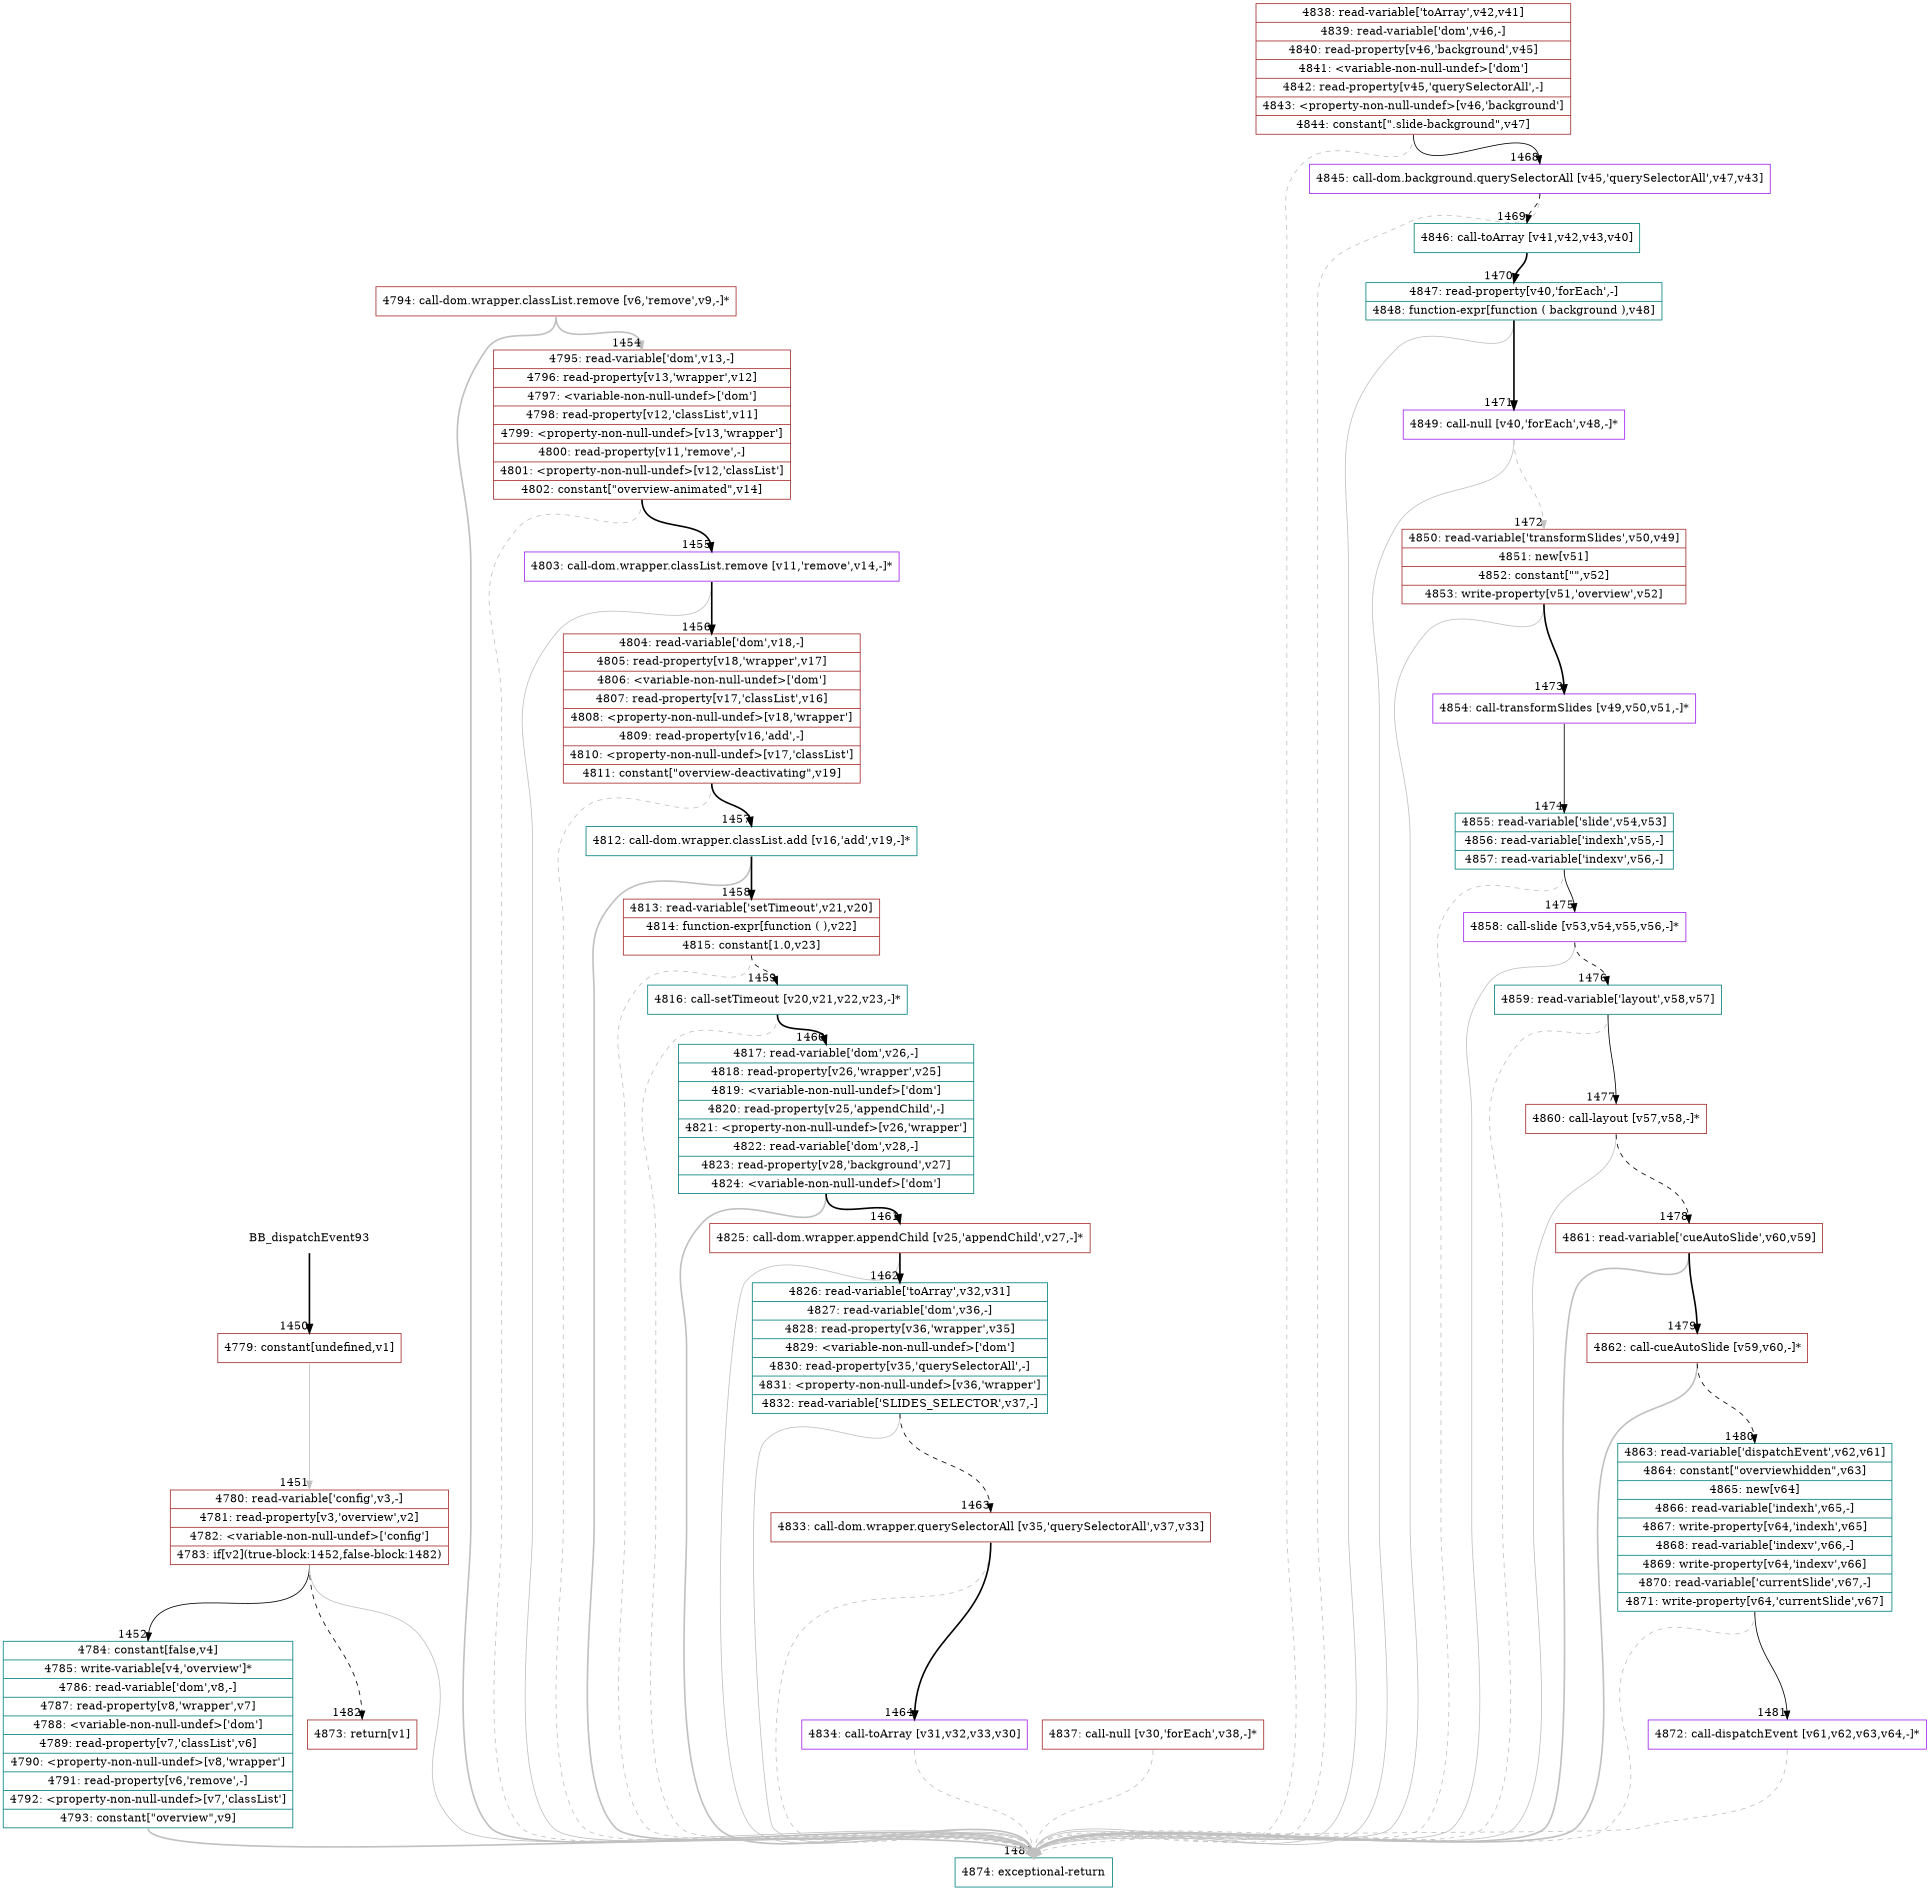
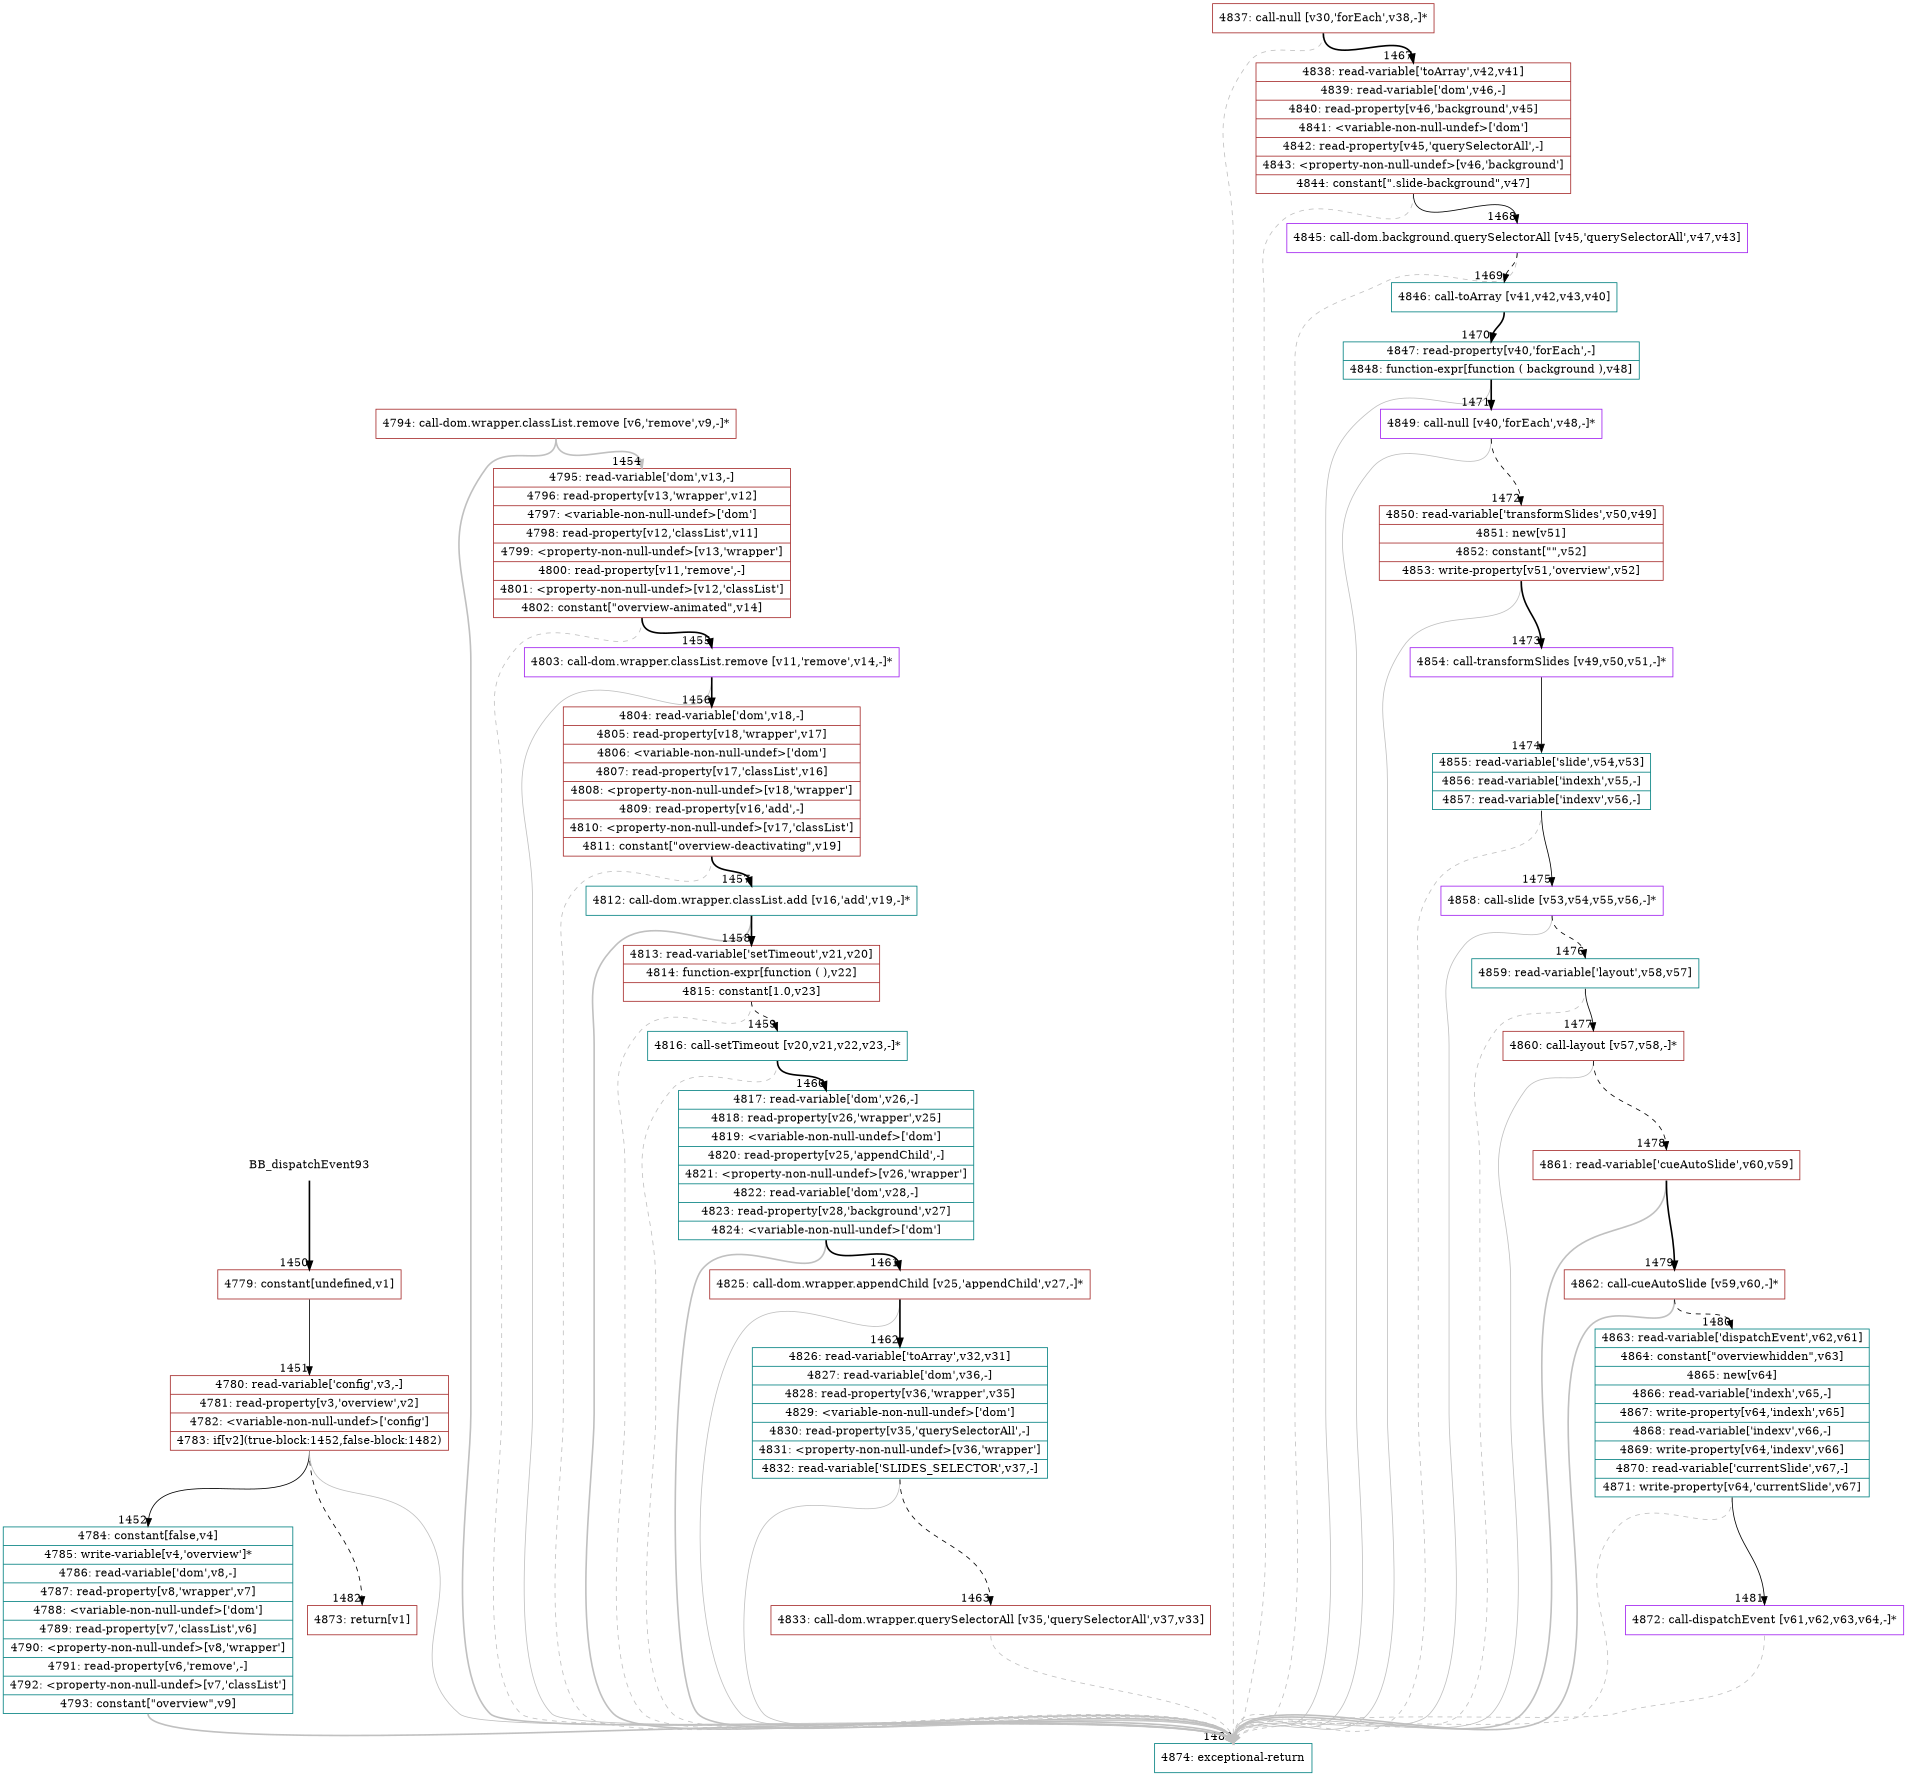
none -> (1364, 48)
(1527, 481) -> (1503, 469)
(309, 1422) -> (309, 1333)
(915, 1735) -> none
